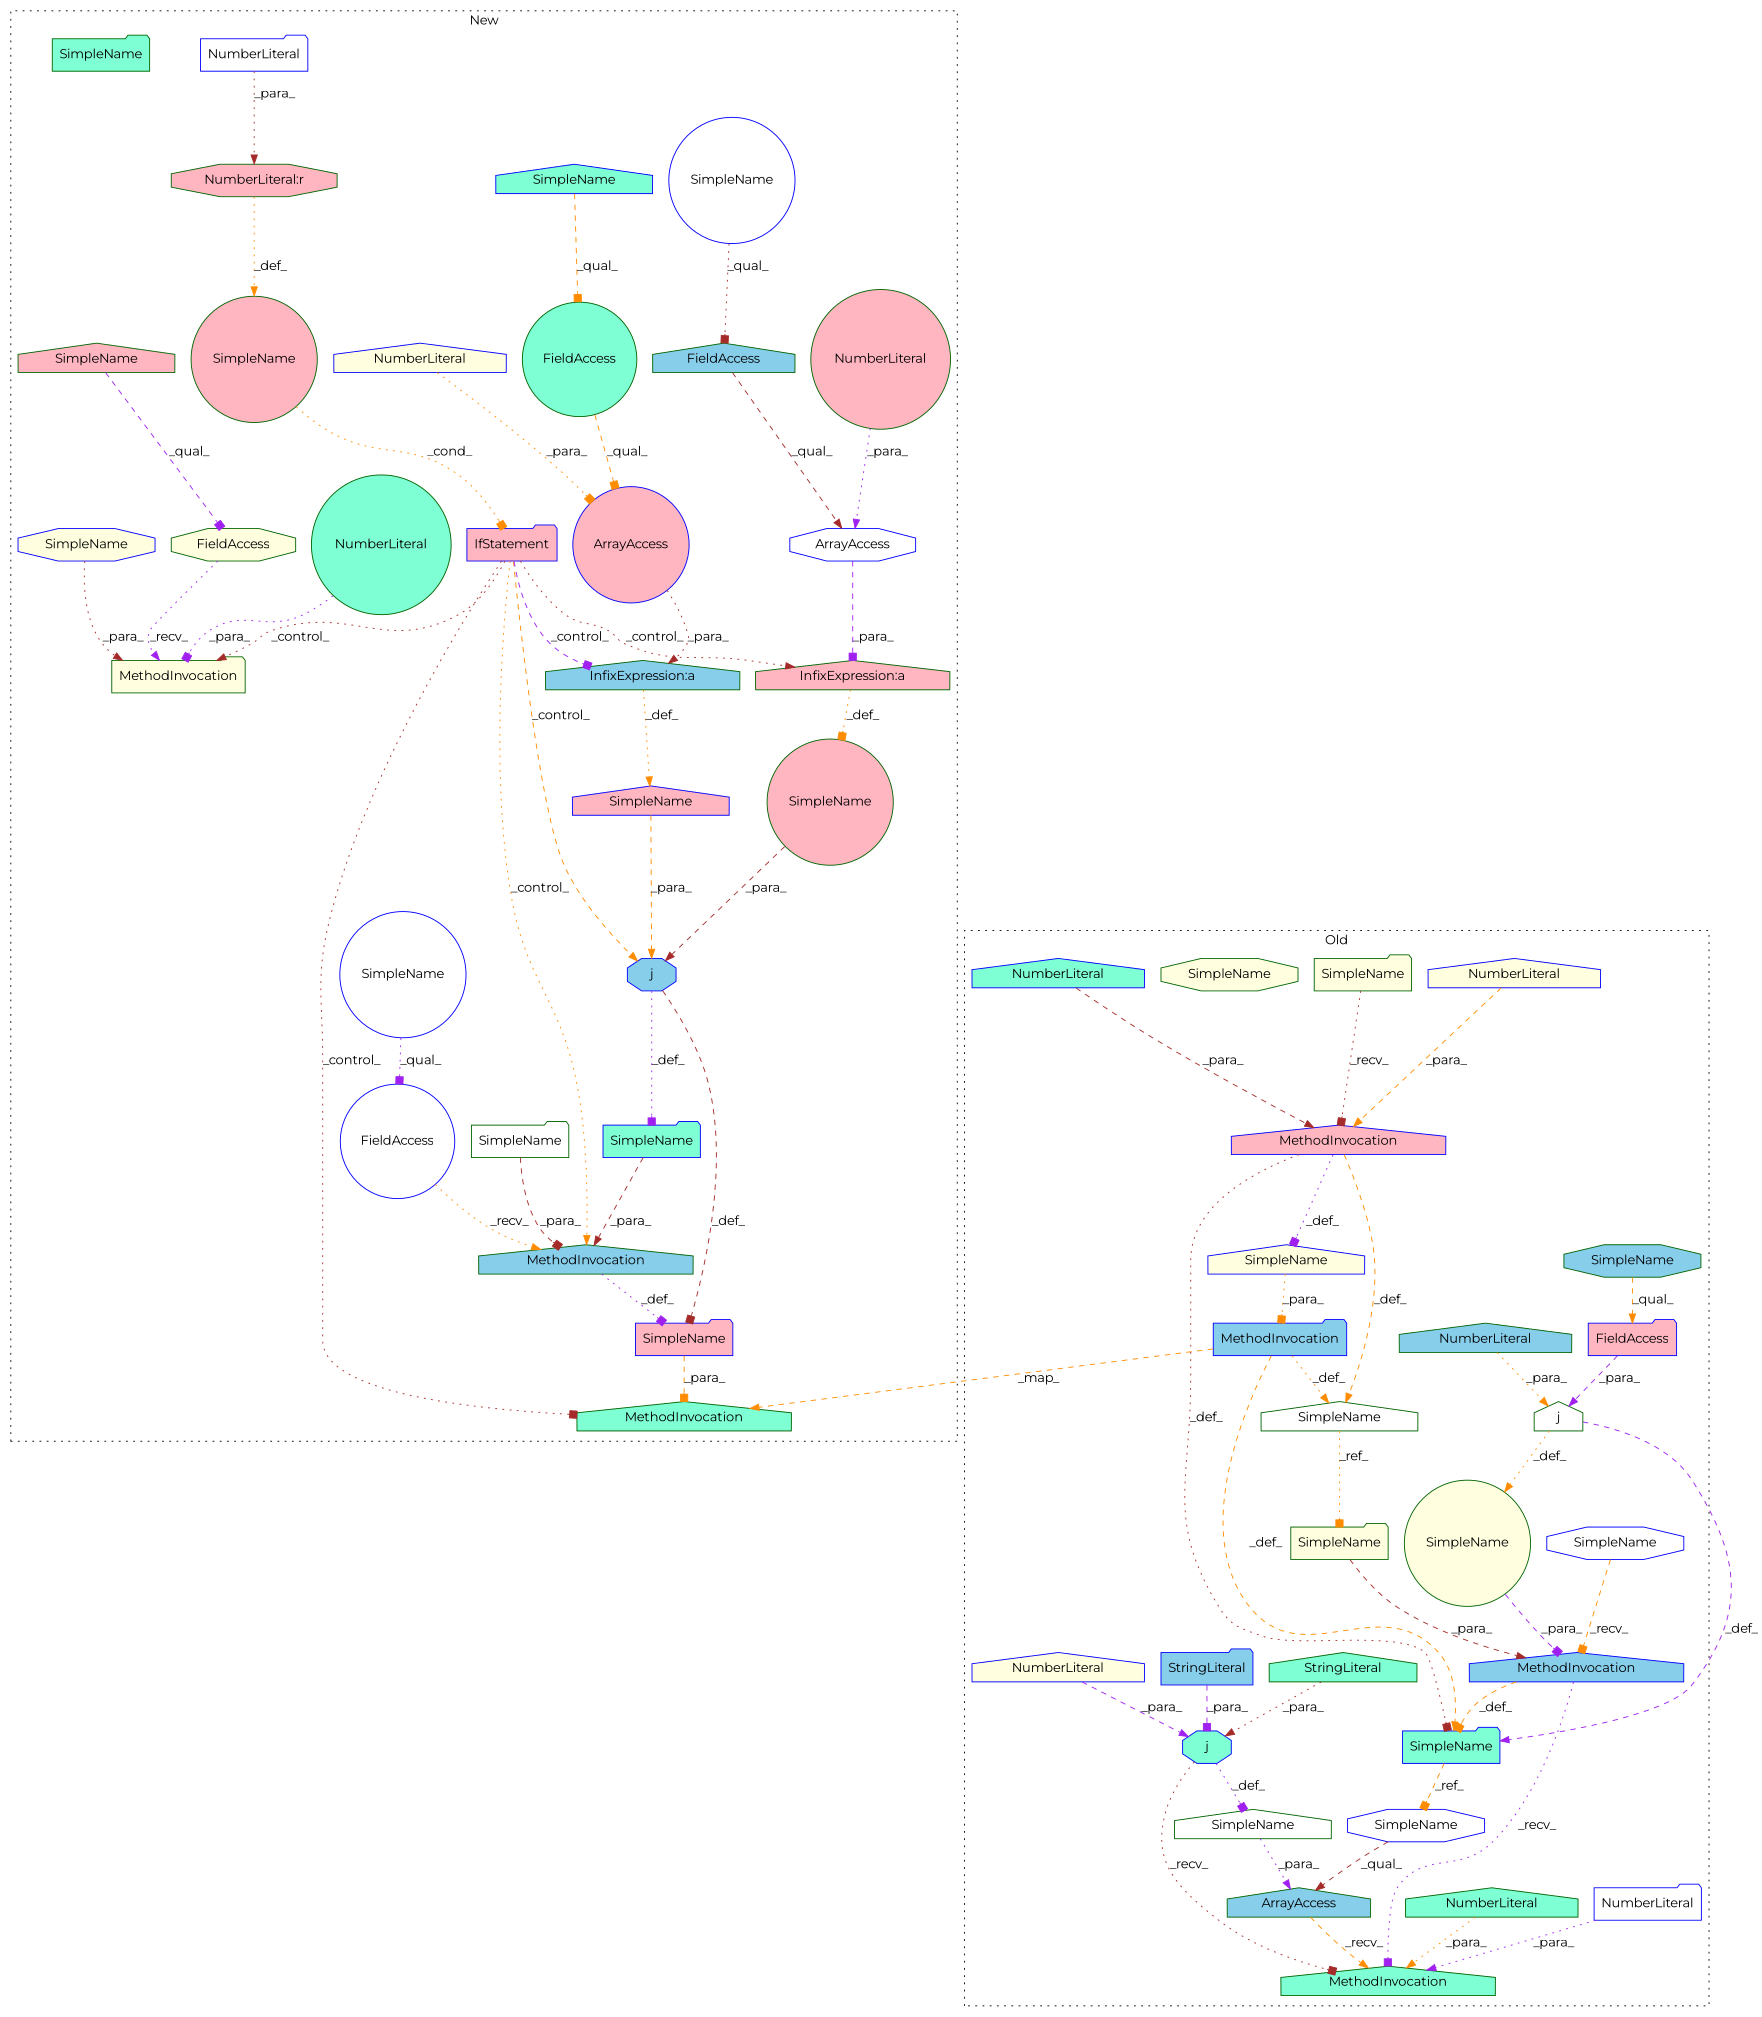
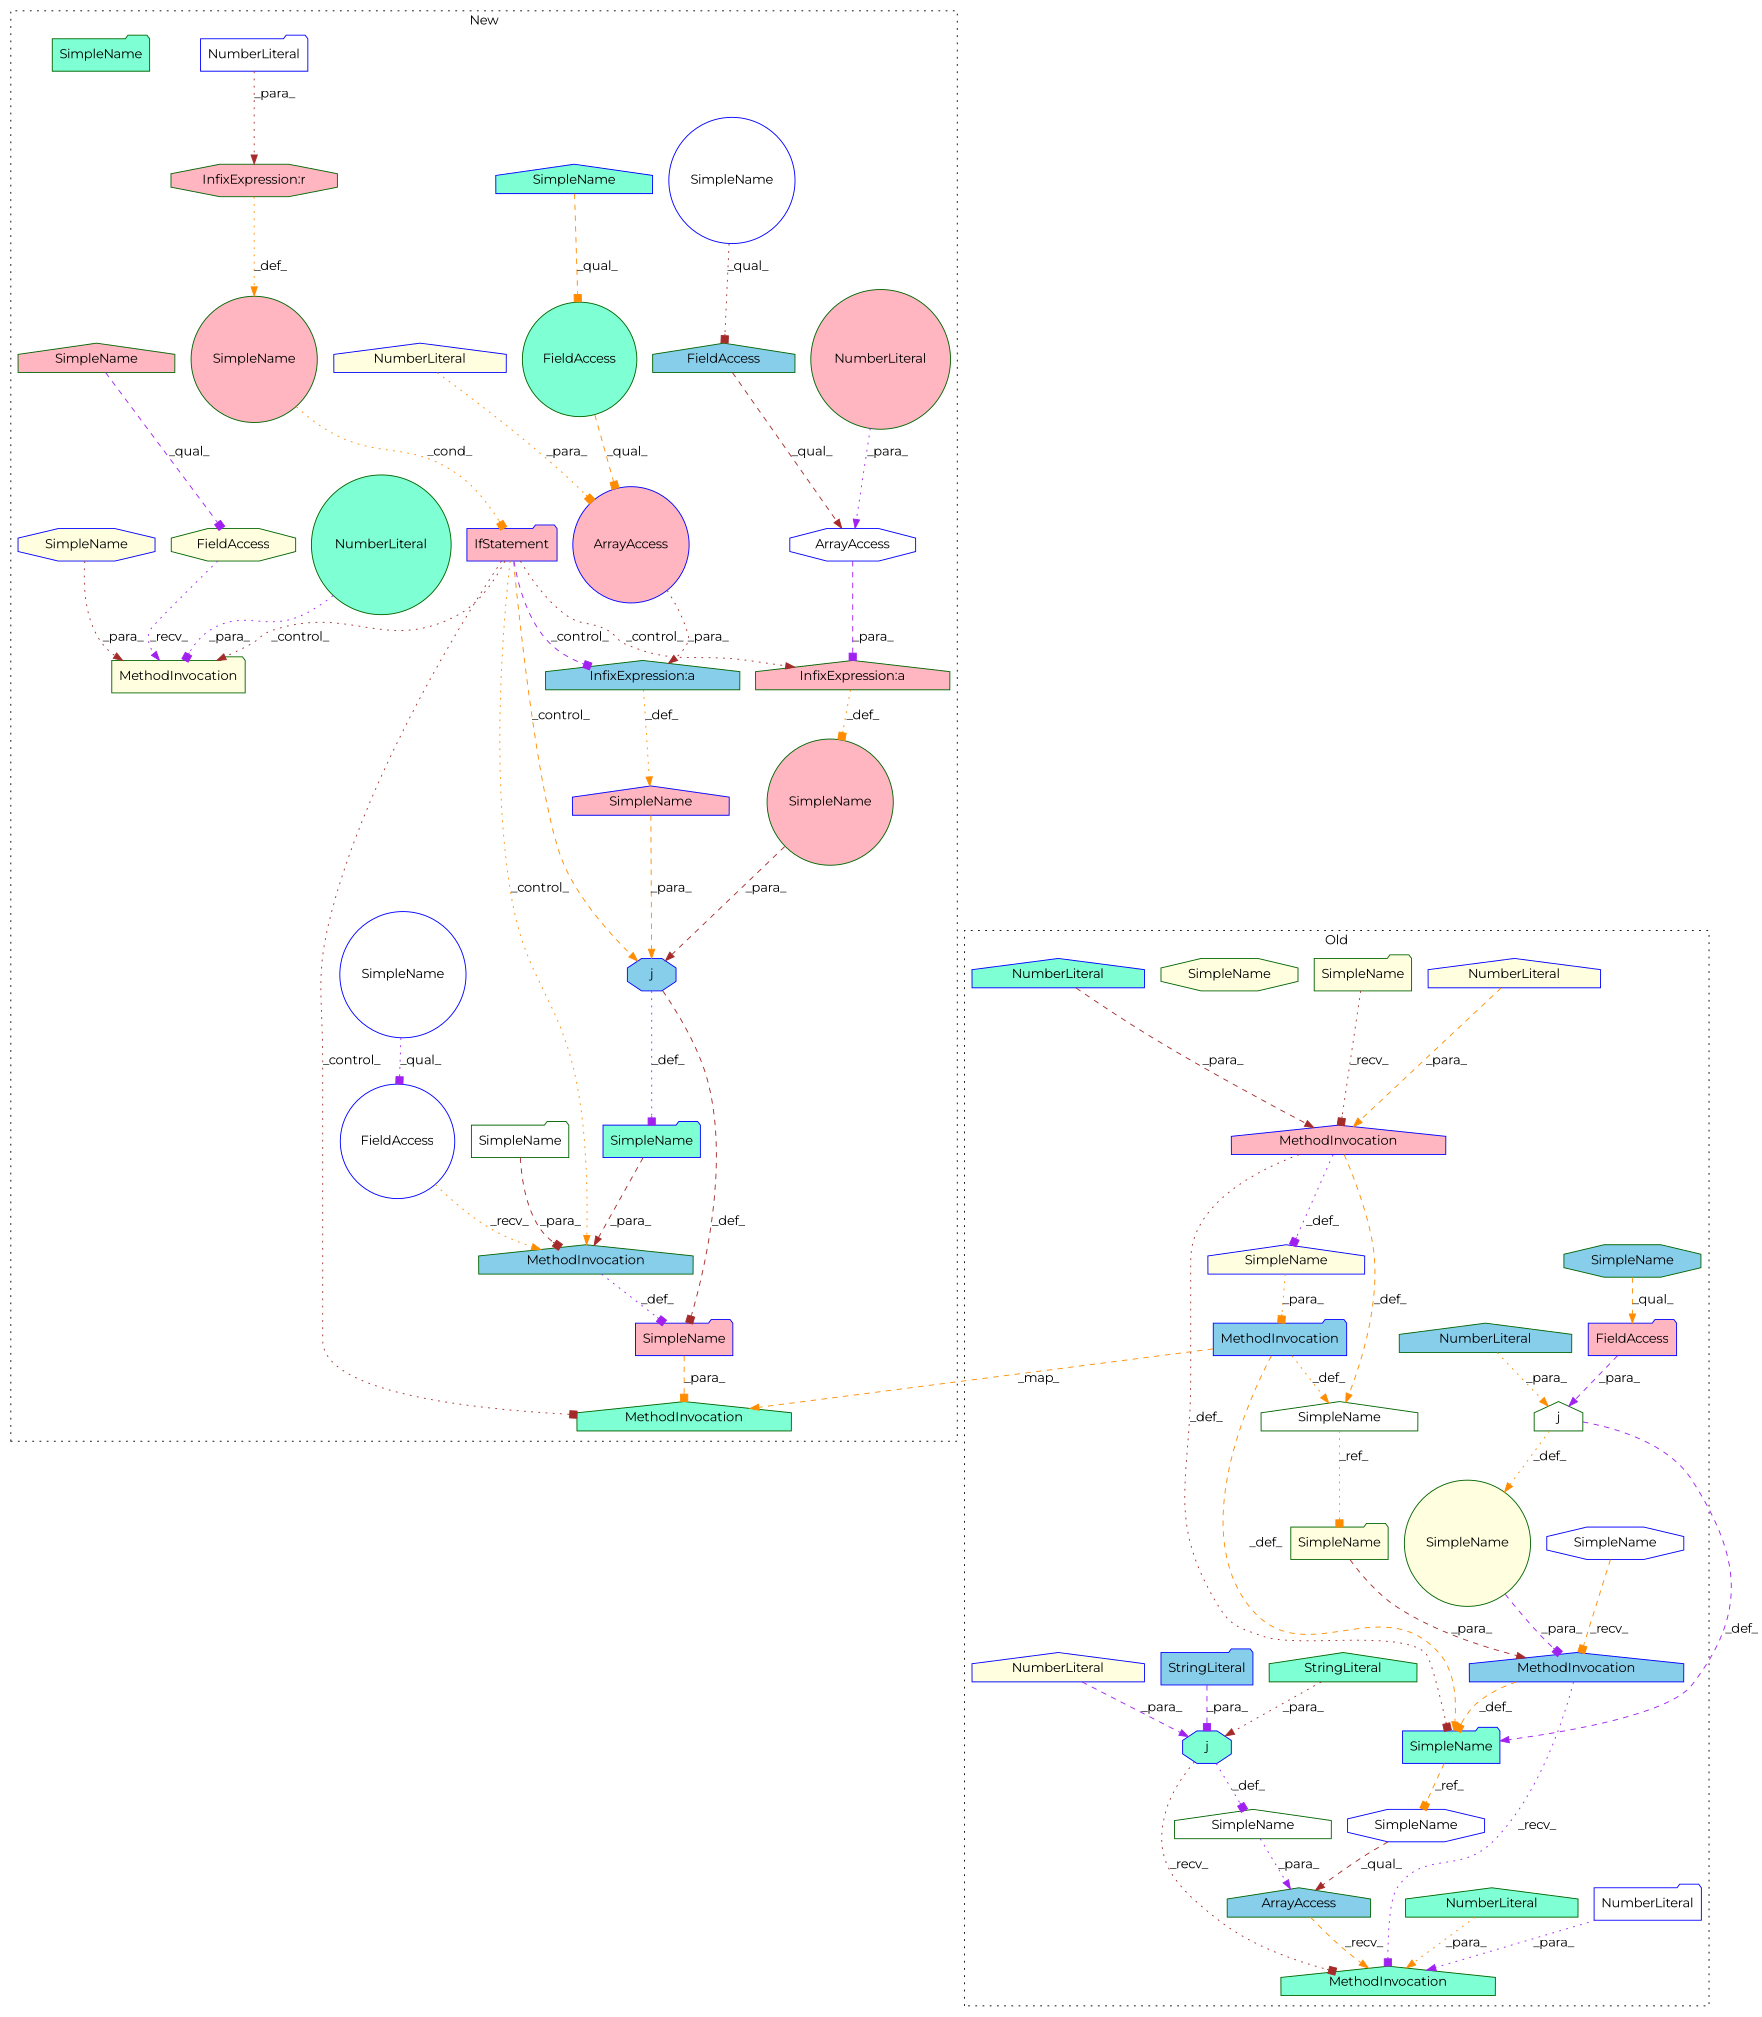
(254, 180) -> (254, 180)
